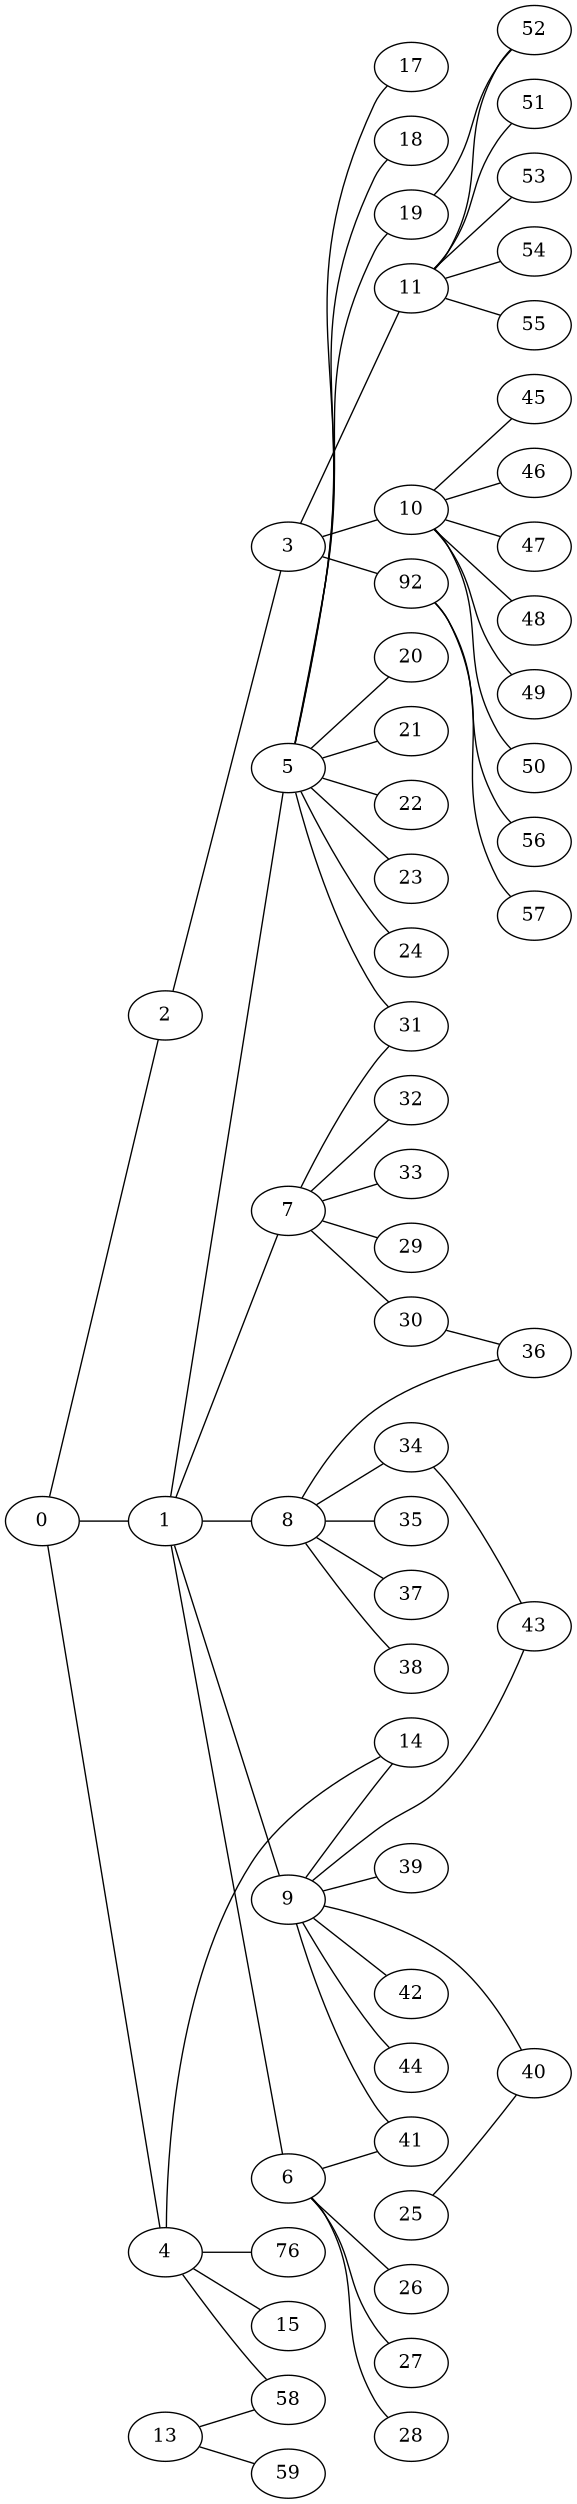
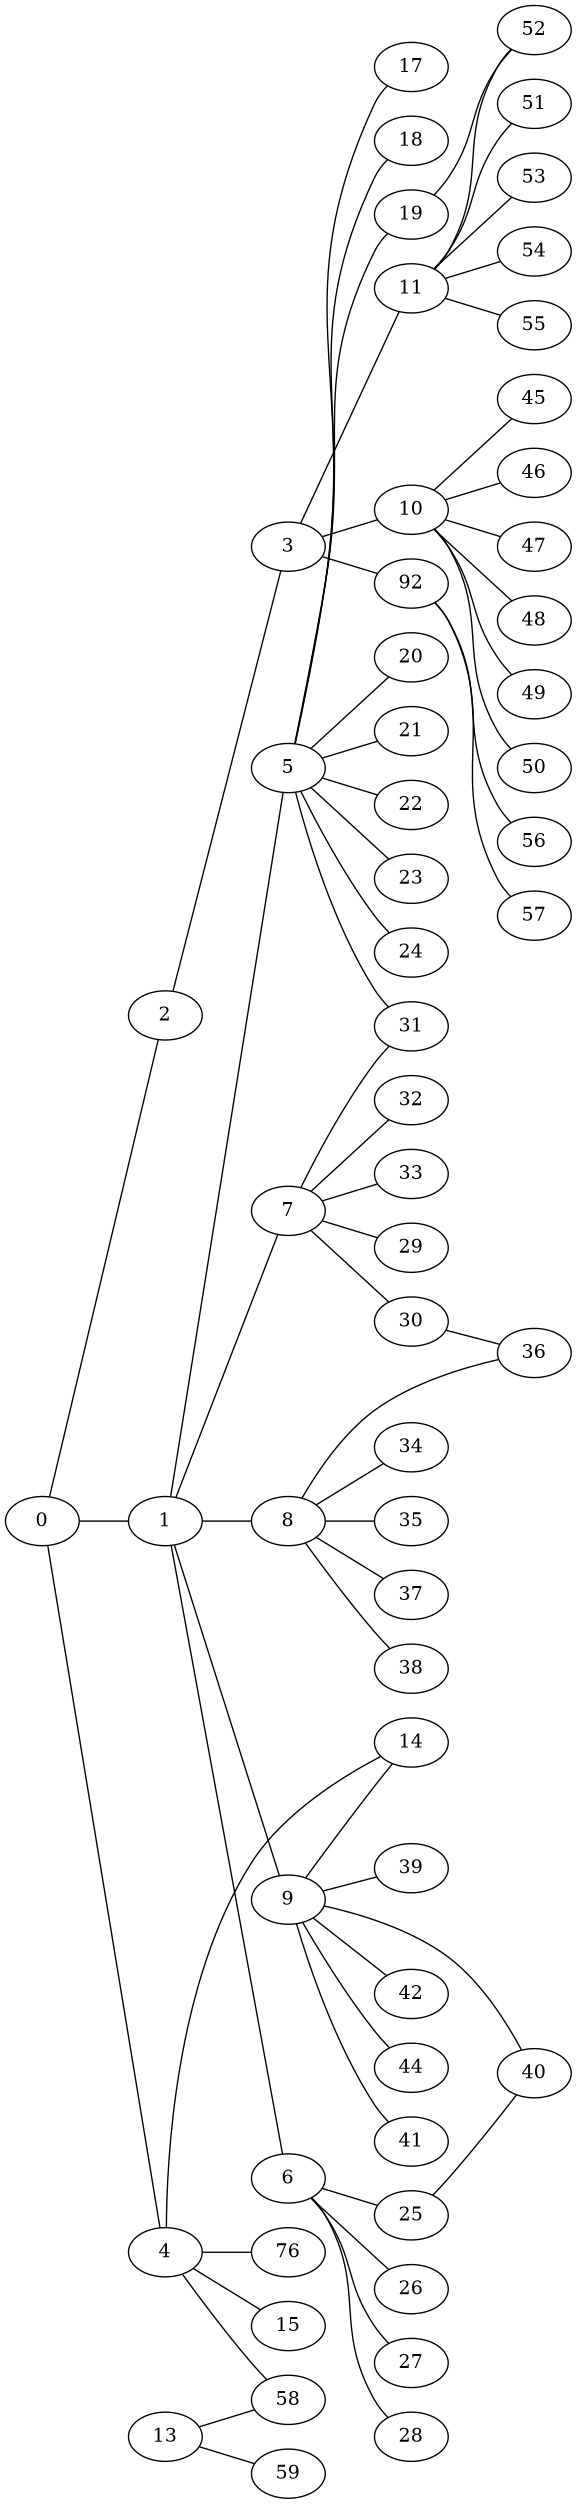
(534, 1626) -> none
(350, 2160) -> (350, 2197)
